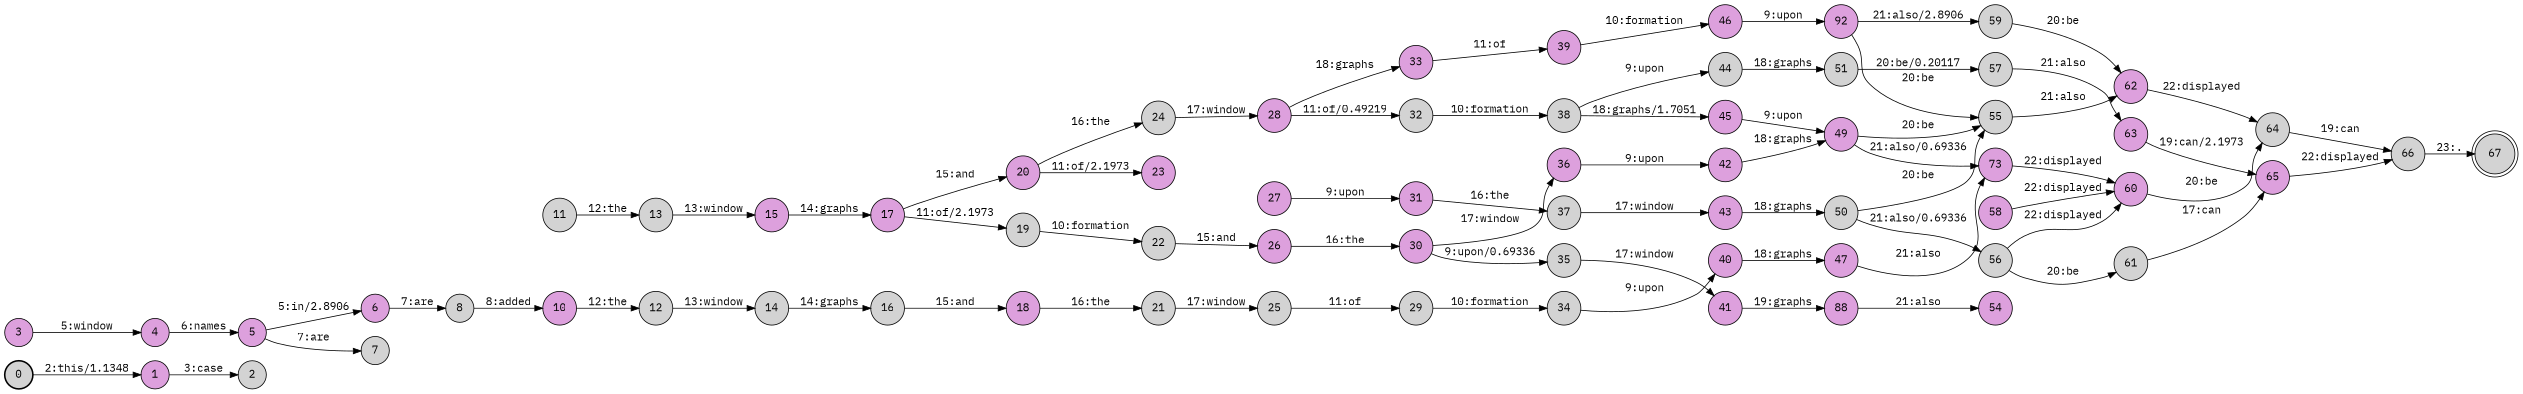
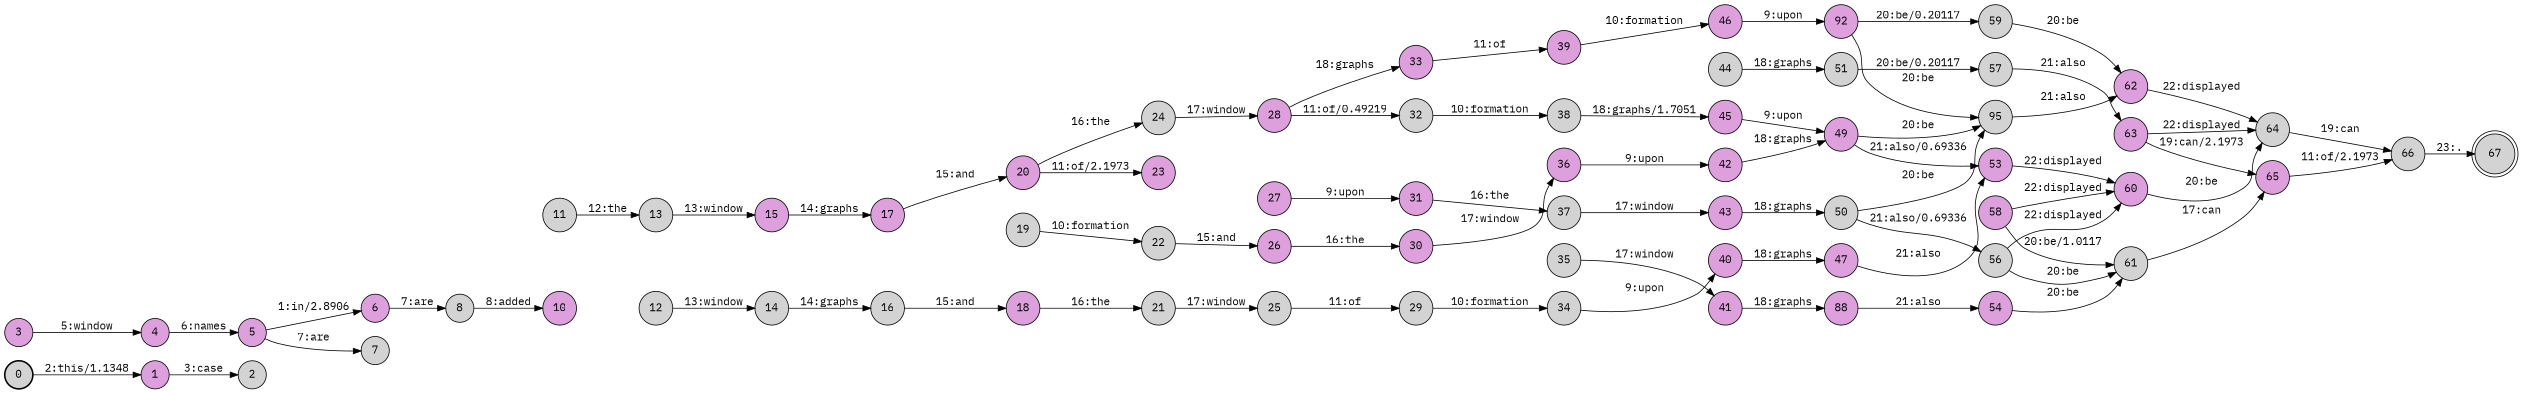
(1918, 16) -> (1918, 16)
(1639, 87) -> none
(1995, 117) -> (1995, 117)
none -> (2198, 132)
(2340, 157) -> (2340, 157)
(1995, 165) -> (1995, 165)
(952, 222) -> none
none -> (2050, 258)
(1485, 263) -> none
(1783, 302) -> (1783, 302)
(314, 307) -> (314, 307)
(604, 308) -> none
none -> (2068, 310)
